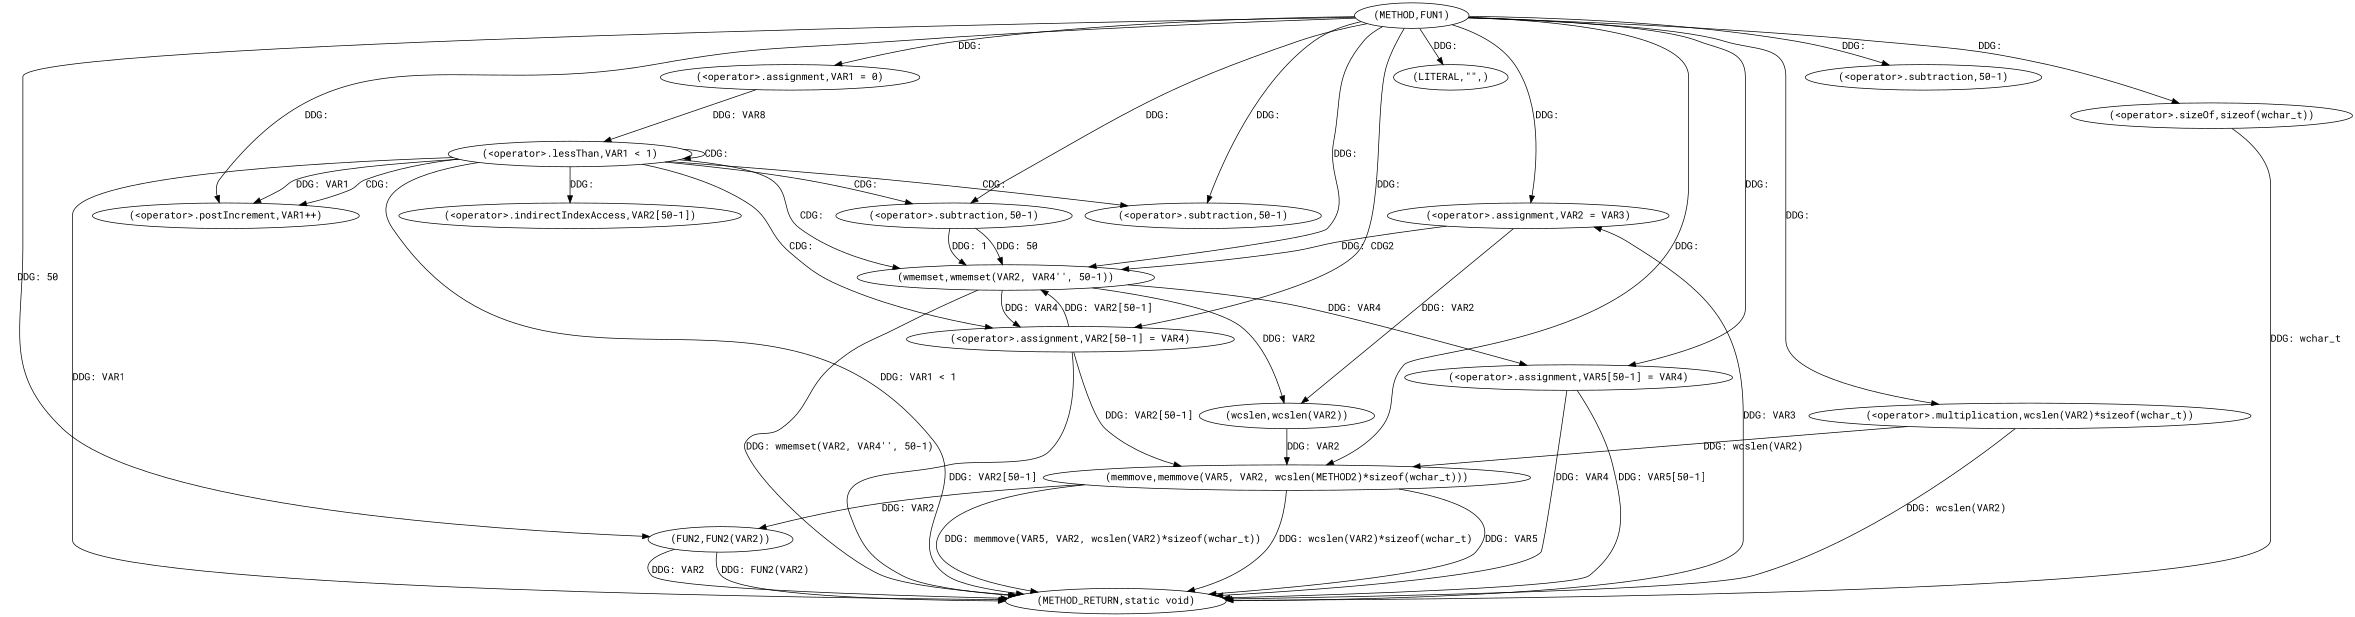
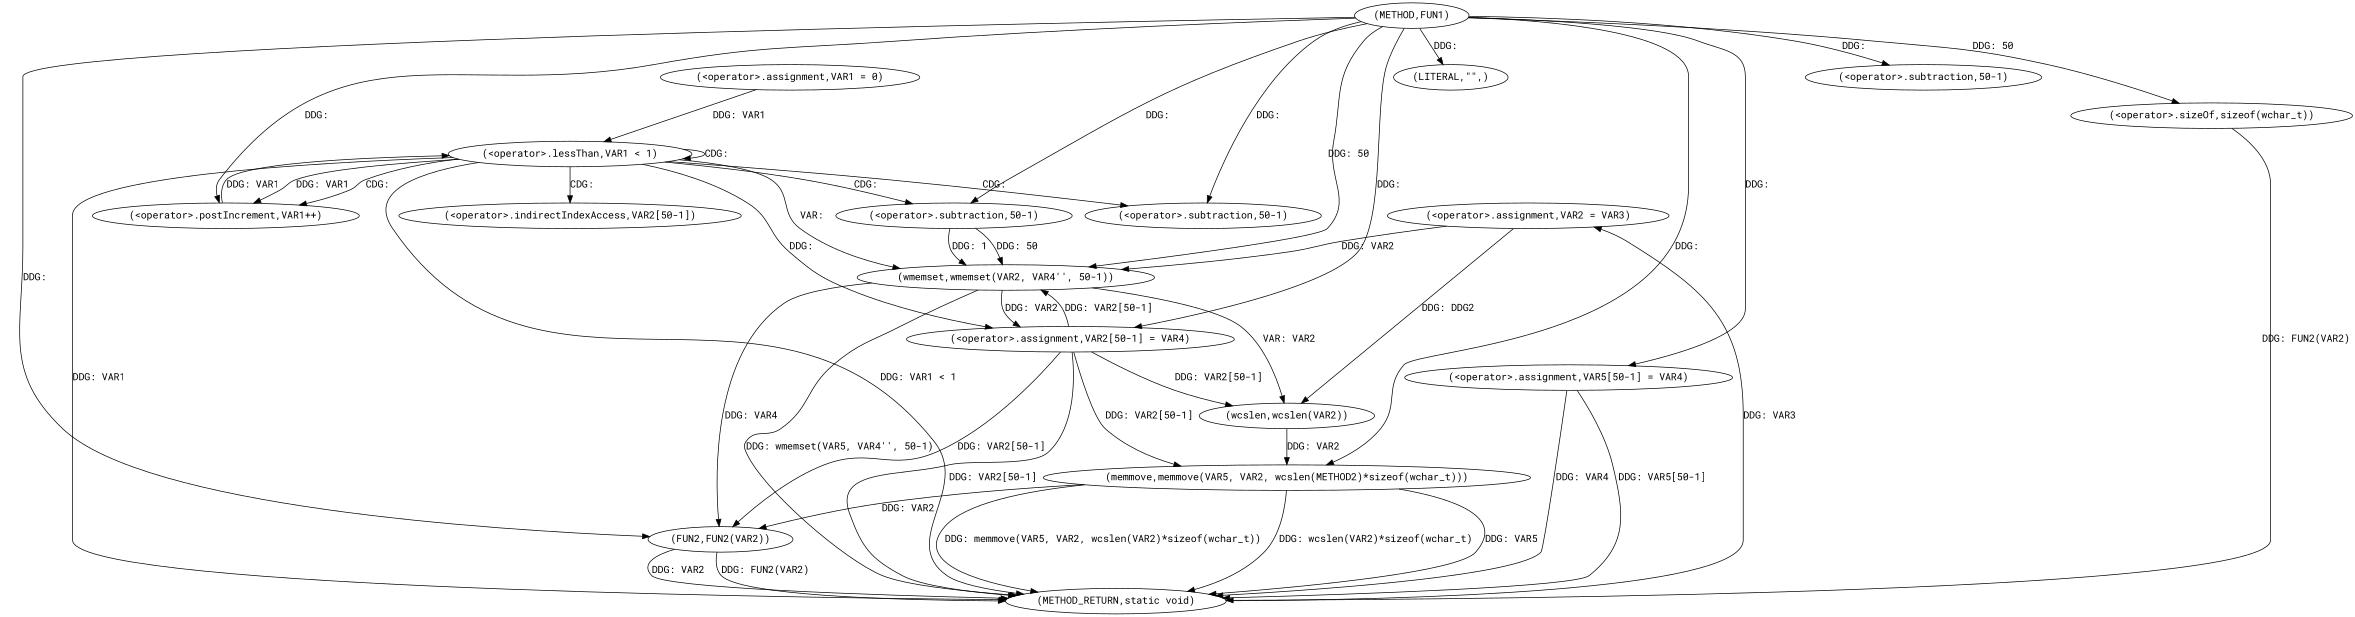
(1097, 27) -> none
(1993, 46) -> (1993, 46)
(1528, 91) -> none
(739, 116) -> (739, 116)
(1349, 154) -> (1349, 154)
none -> (321, 161)
(585, 185) -> (585, 185)
(815, 216) -> (815, 216)
(804, 247) -> (804, 247)
(1368, 247) -> (1368, 247)
(38, 278) -> (38, 278)
(1032, 308) -> (1032, 308)
(1448, 308) -> (1448, 308)
(1326, 312) -> (740, 359)
(1289, 339) -> (1289, 339)
(2306, 339) -> (2306, 339)
none -> (1157, 383)
(2030, 416) -> none
(840, 447) -> (840, 447)
none -> (909, 459)
